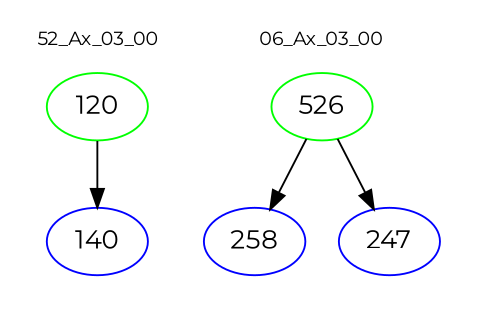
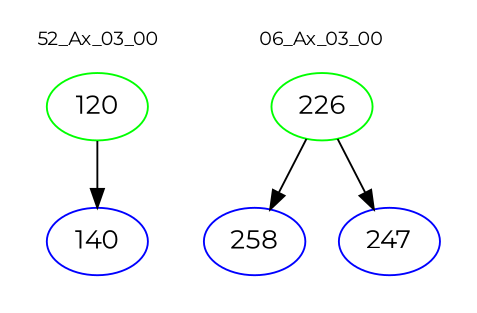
(322, 107) -> (322, 107)
